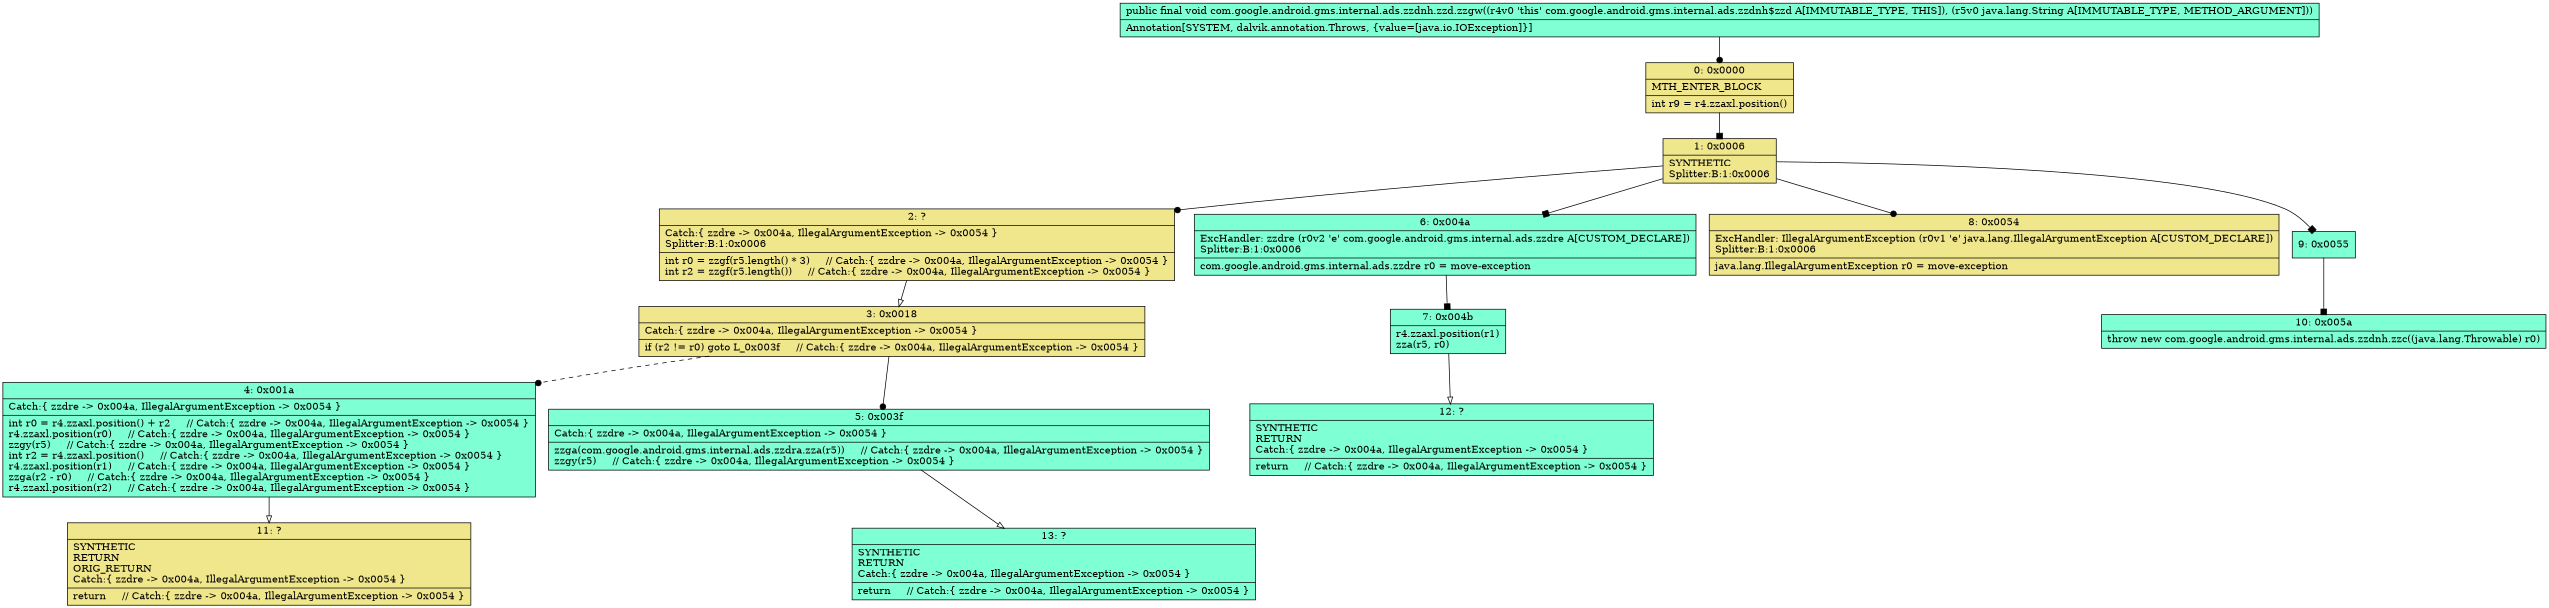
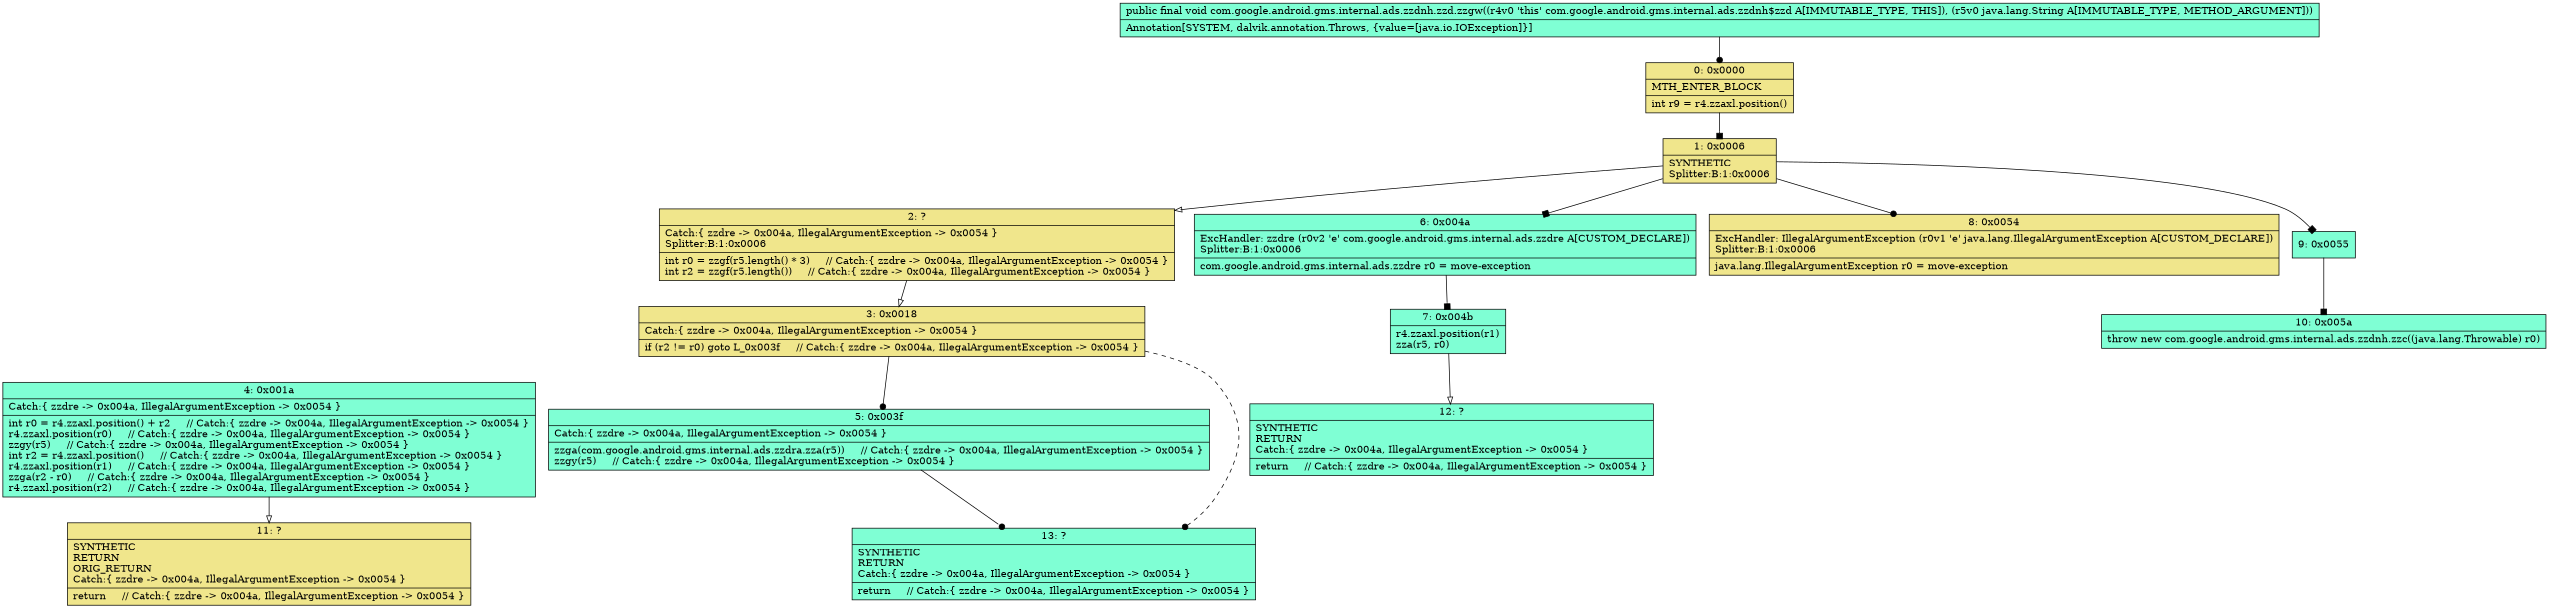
(1422, 186) -> (1422, 186)
(625, 369) -> (1237, 420)
(960, 497) -> (960, 497)
